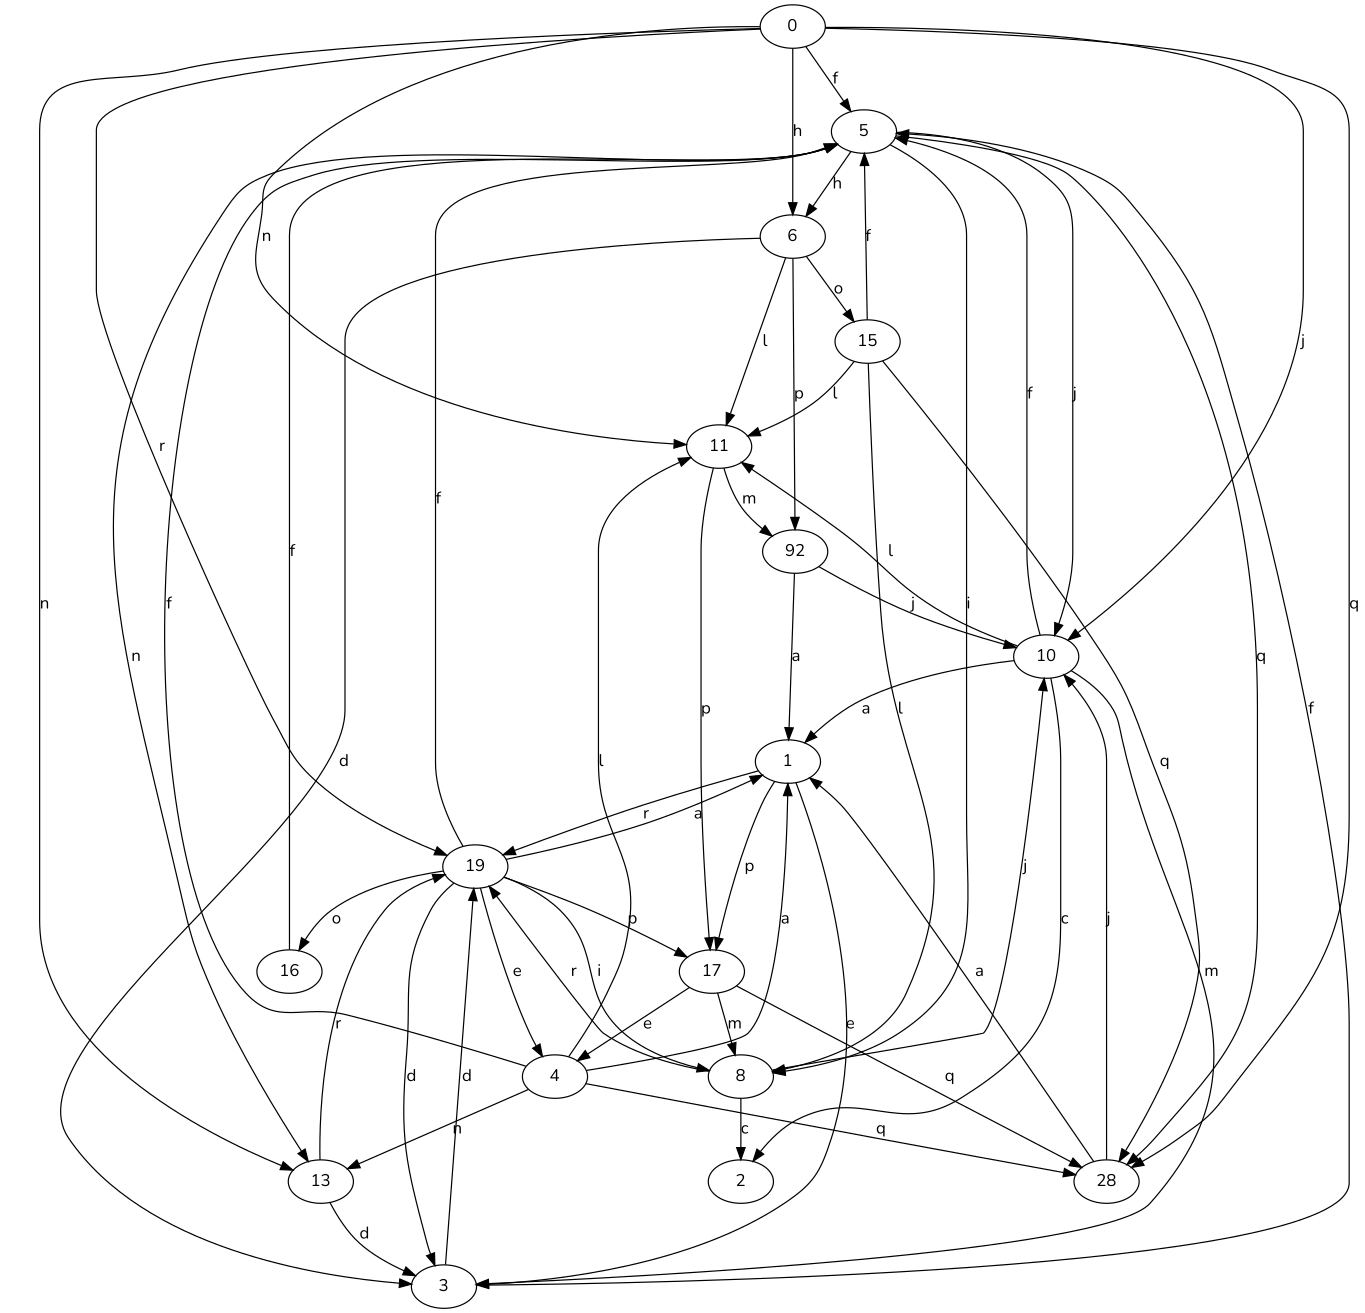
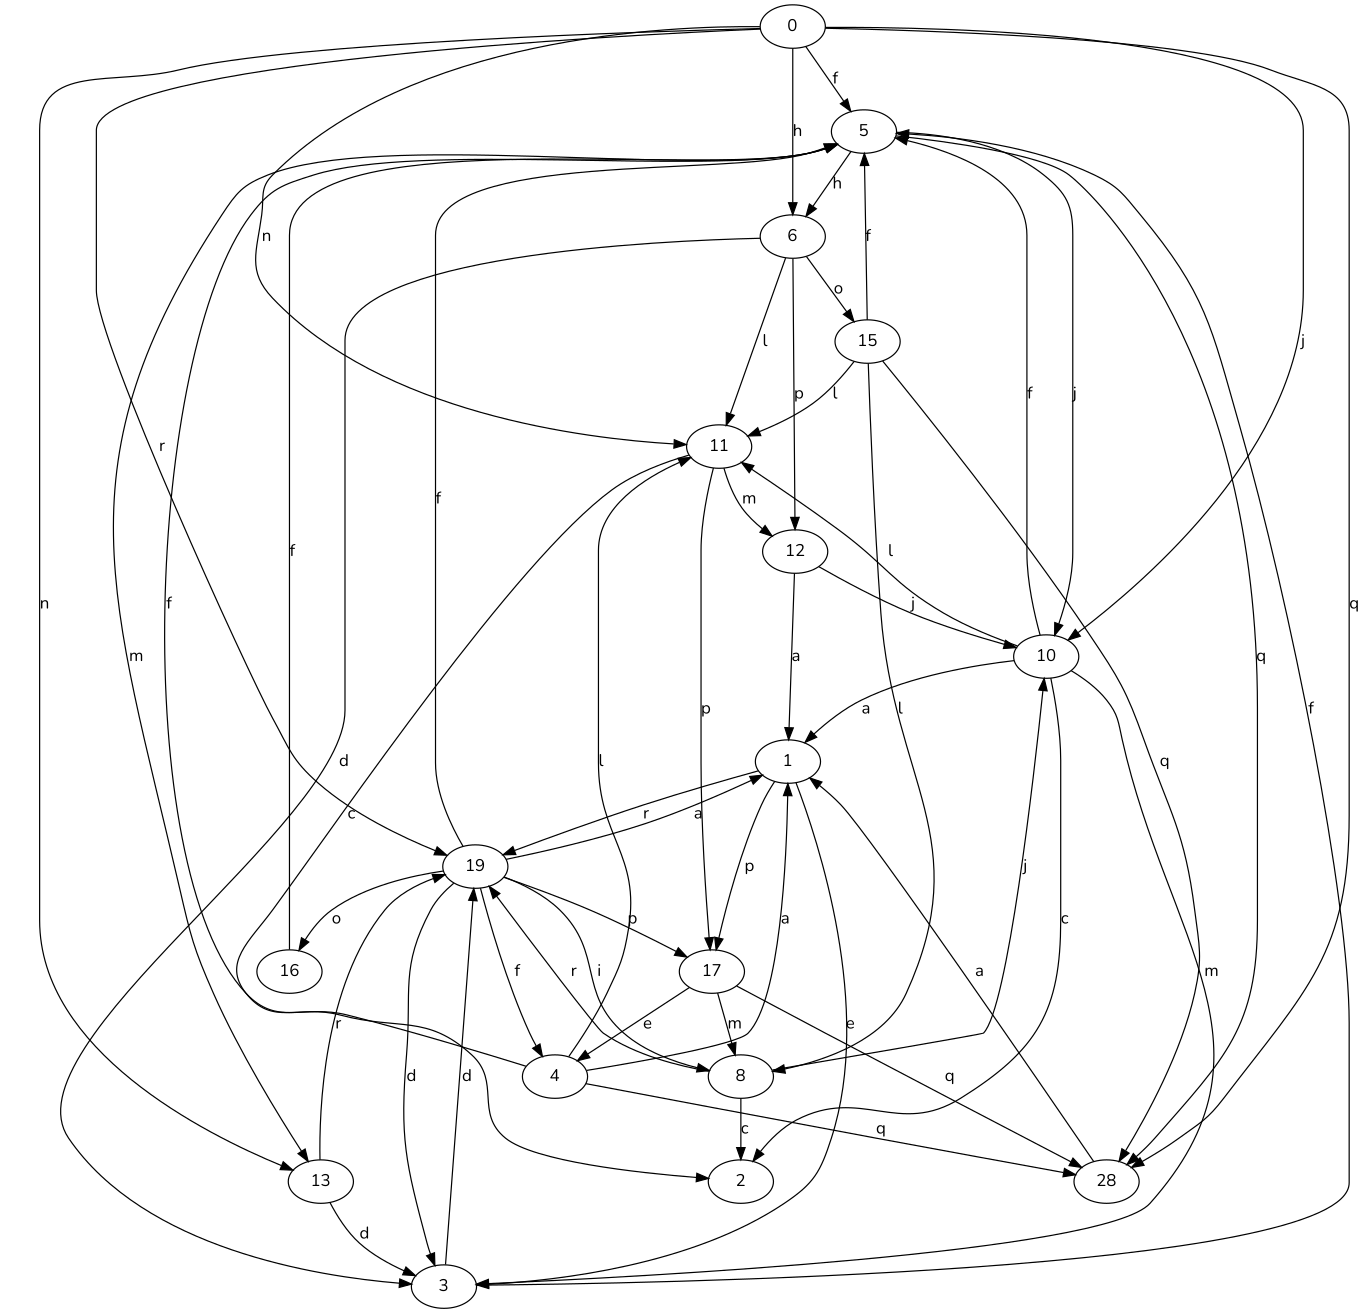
(795, 552) -> (795, 552)
(967, 645) -> none
(137, 657) -> (137, 657)
none -> (272, 910)
(1107, 917) -> none
(518, 972) -> (518, 972)
(444, 1127) -> none
